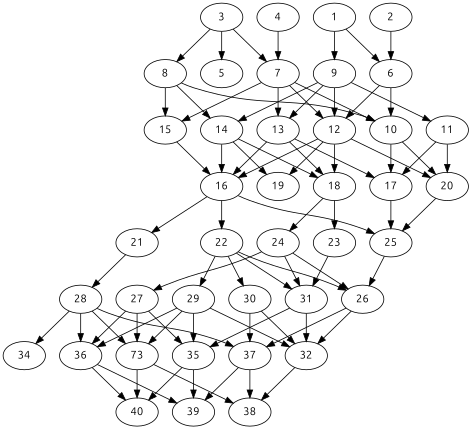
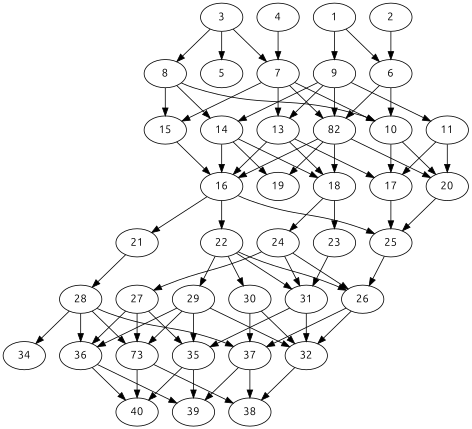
(334, 130) -> (334, 130)
